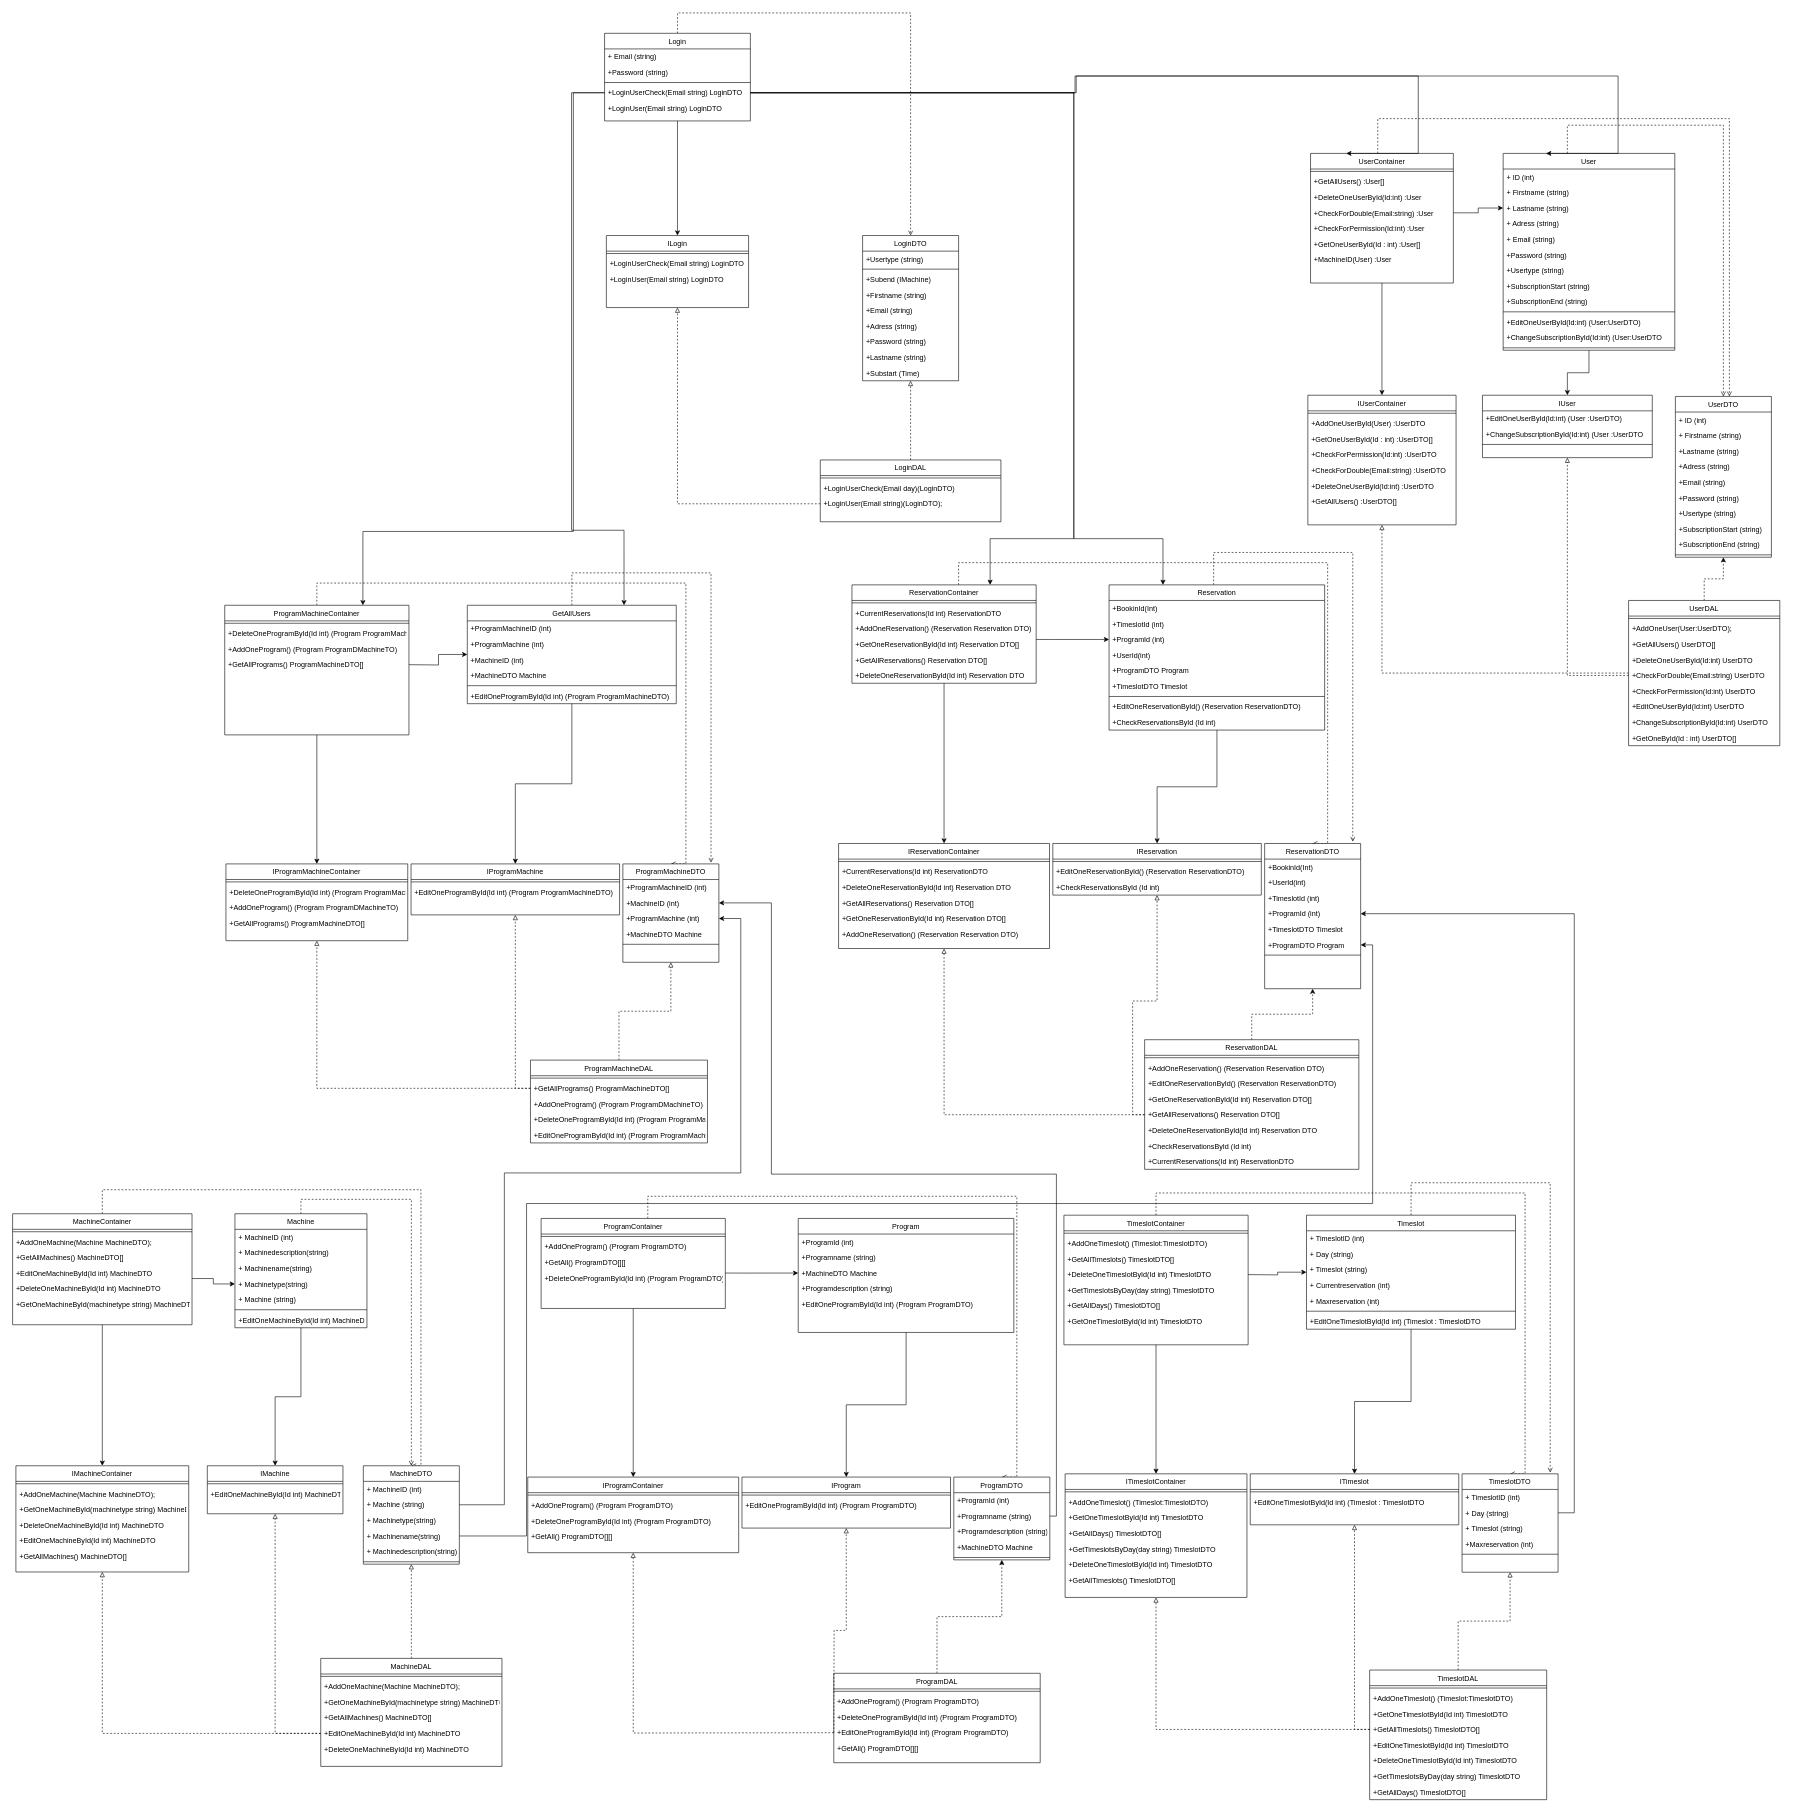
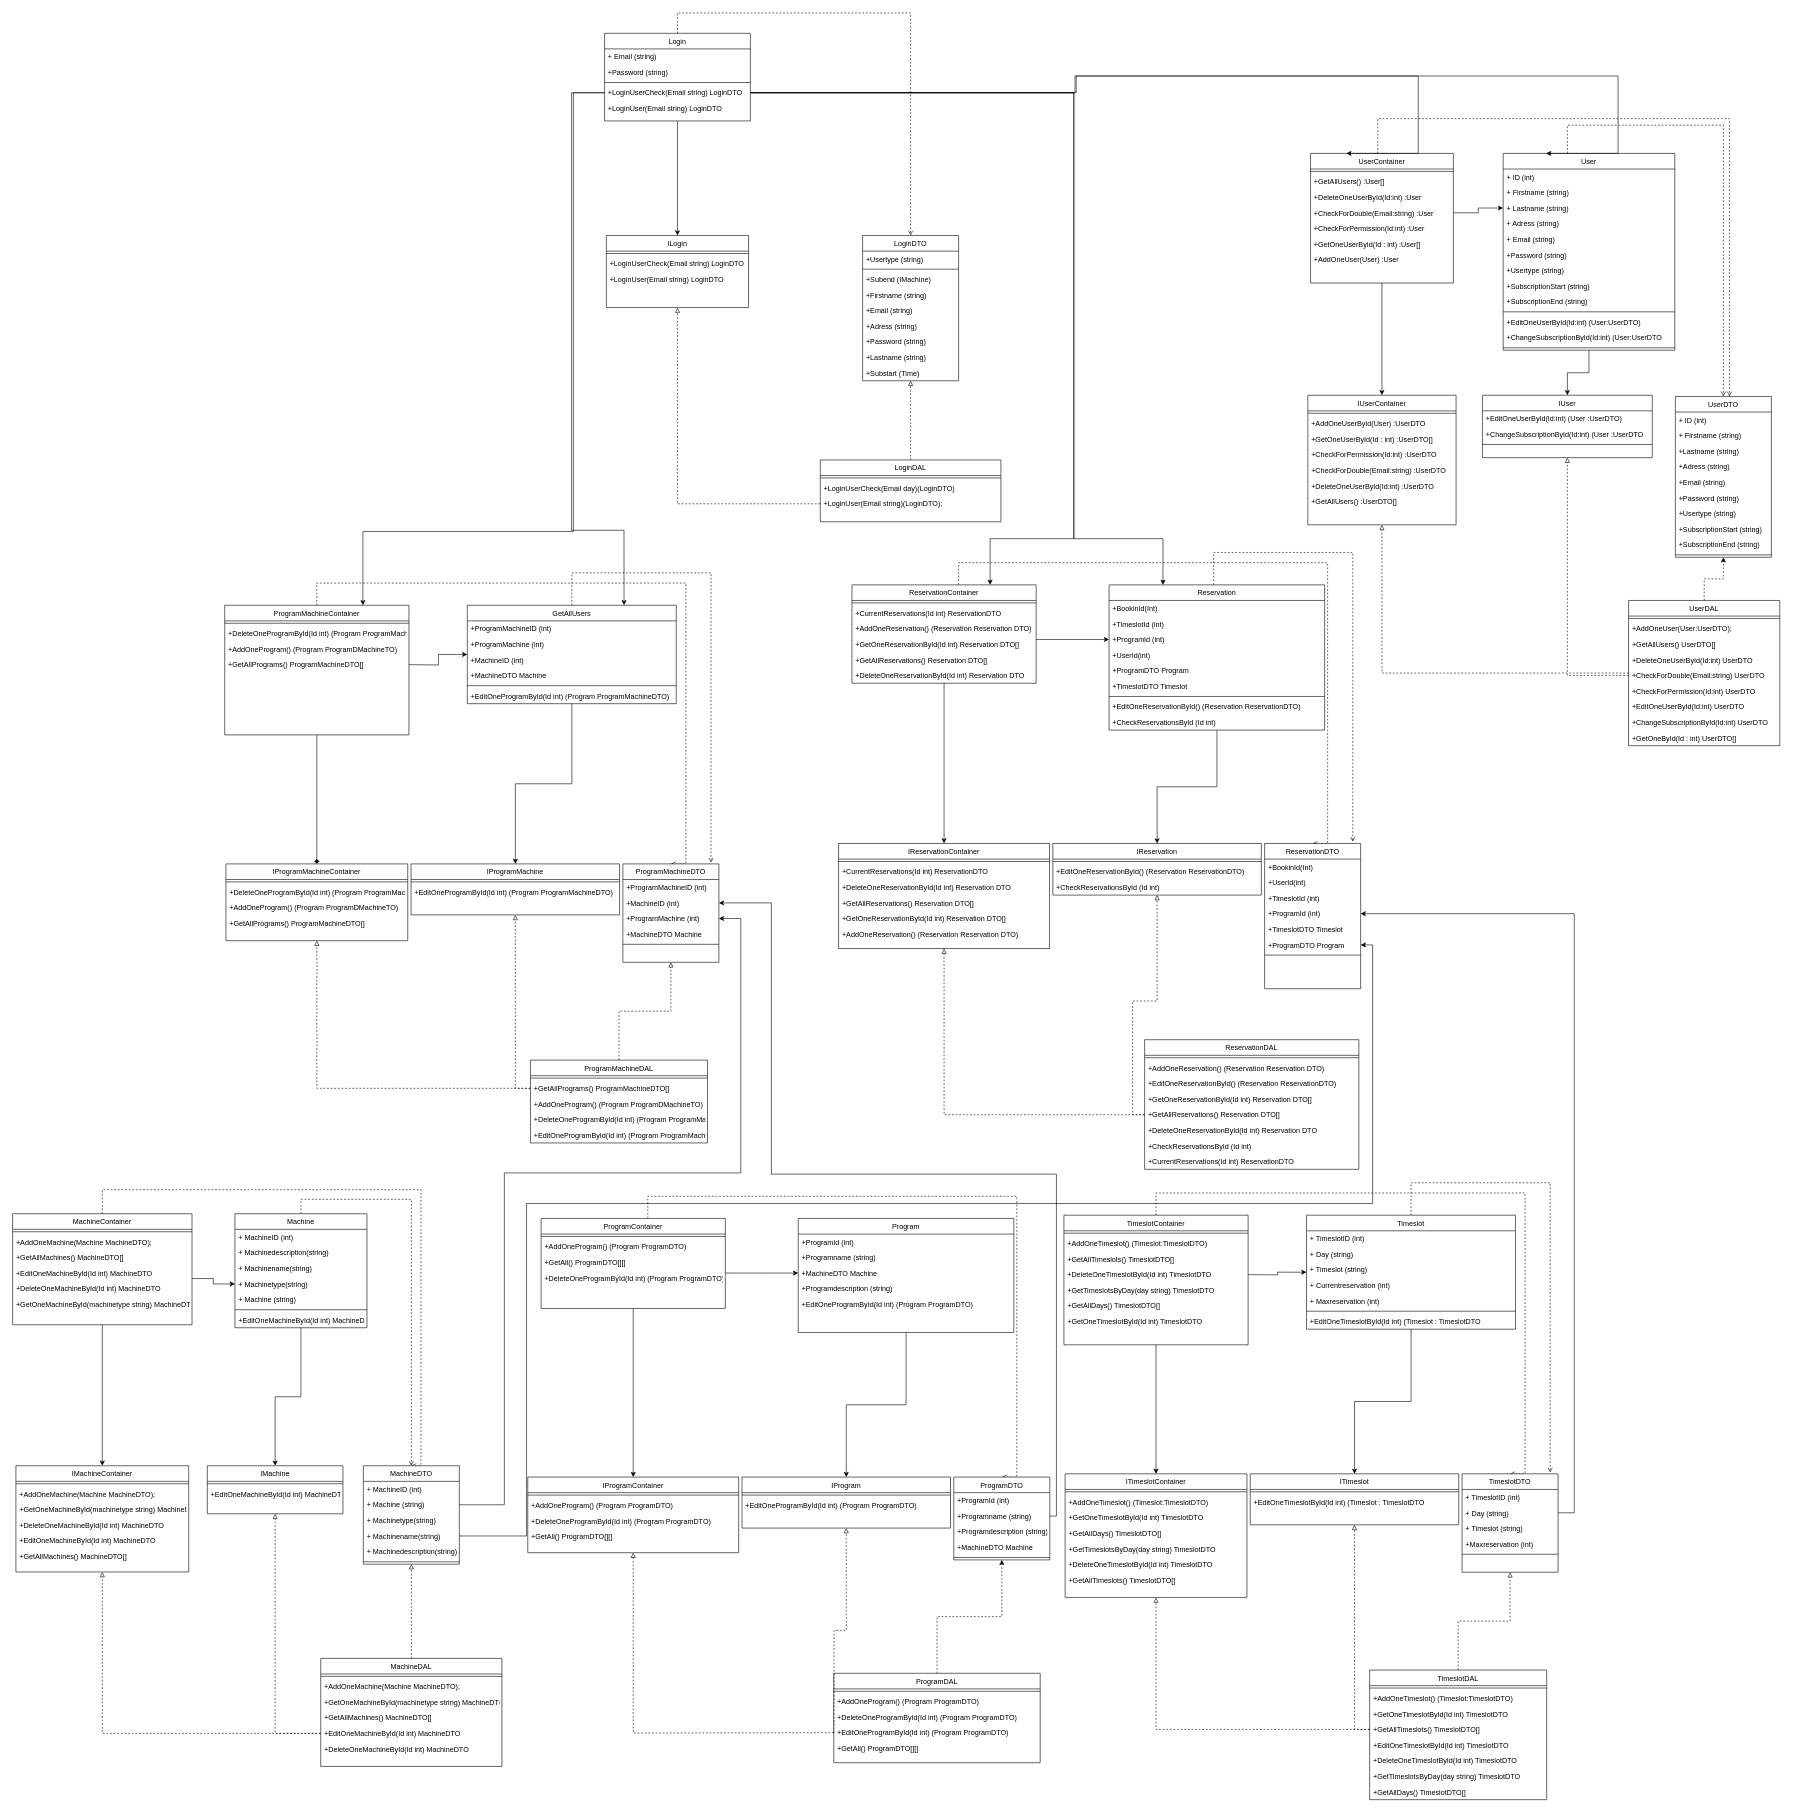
(1355, 260) -> (1358, 260)
(317, 858) -> (317, 858)
(1313, 1005) -> none
